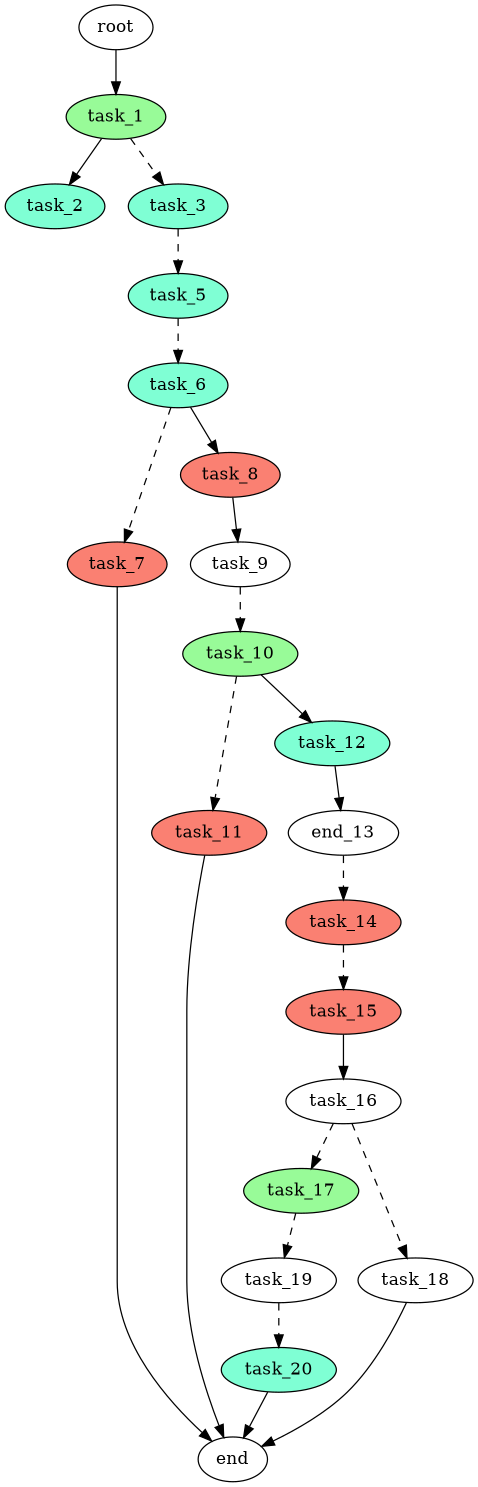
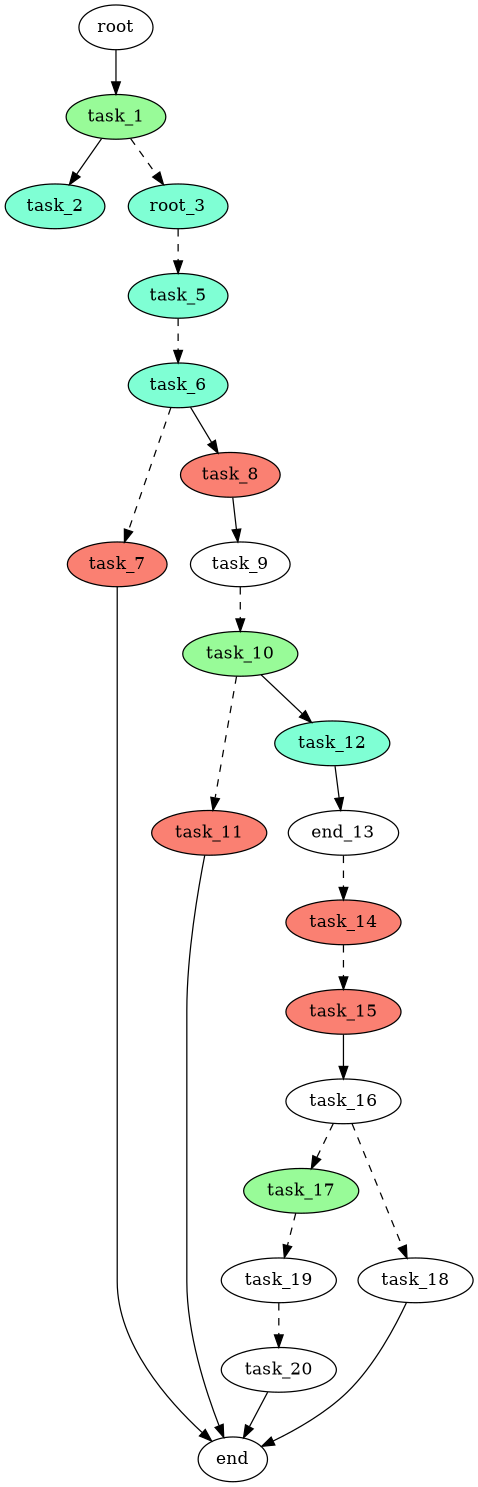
(178, 206) -> (178, 206)
(279, 1370) -> (279, 1370)
